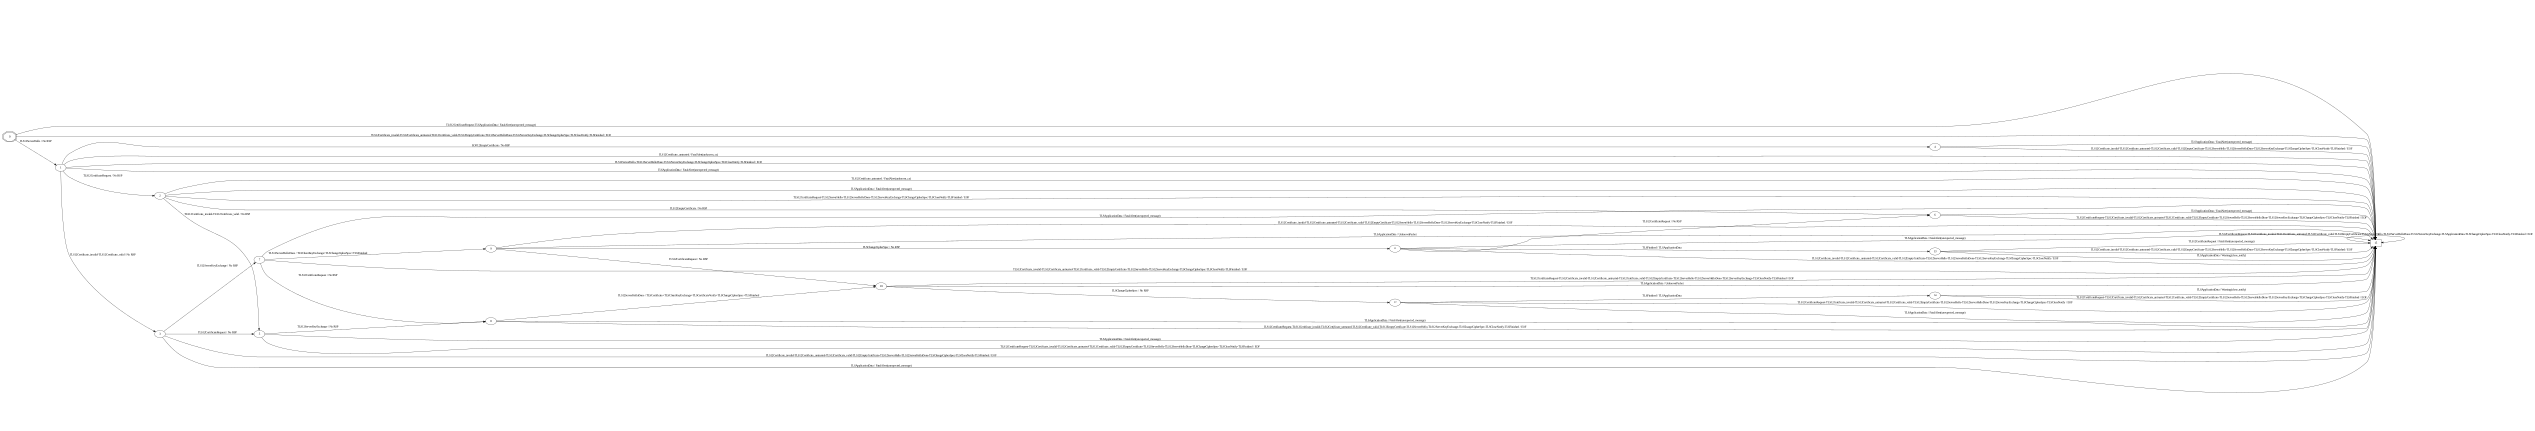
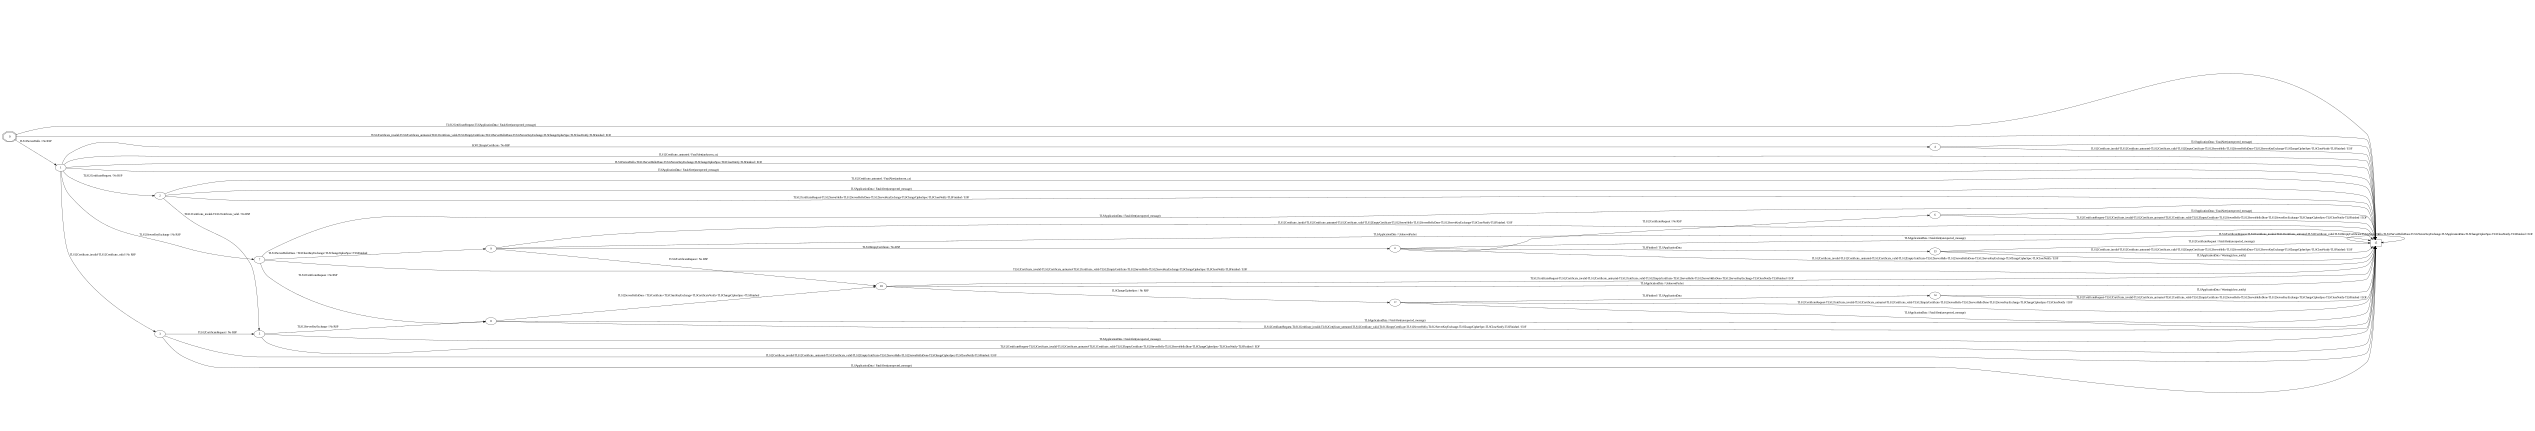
(1045, 210) -> none
(881, 247) -> (881, 247)
(209, 298) -> (143, 237)
